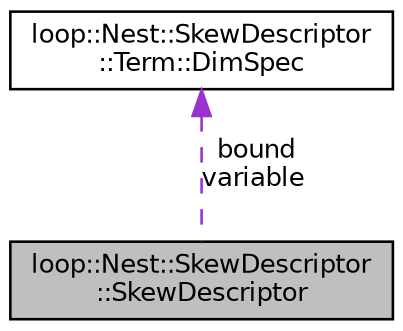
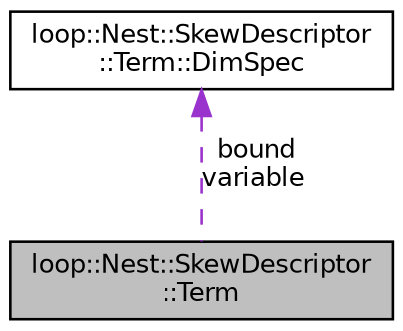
(202, 280) -> (202, 280)
